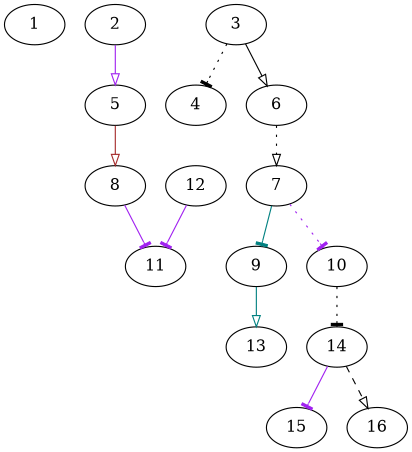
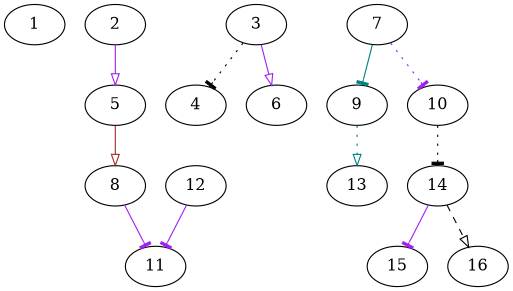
(254, 60) -> (265, 59)
(277, 140) -> none
(256, 301) -> (357, 140)
